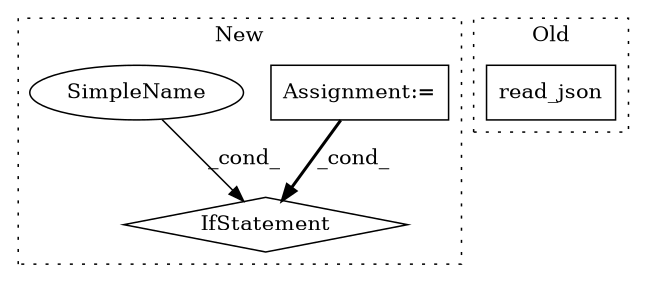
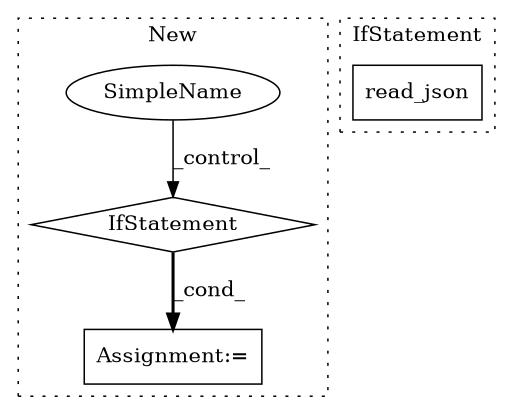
(551, 36) -> (417, 36)
(316, 154) -> (173, 283)
(244, 159) -> (222, 159)
